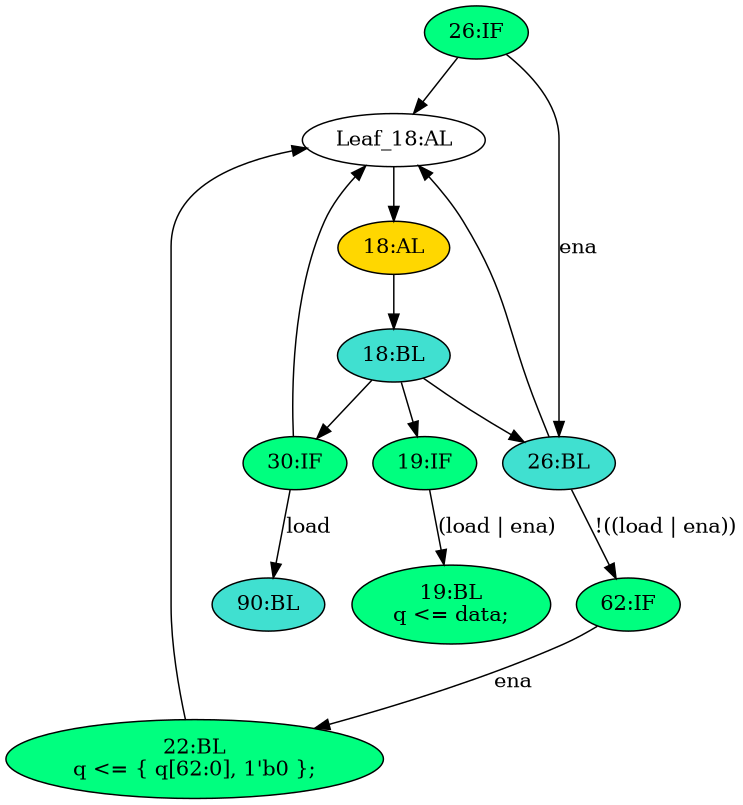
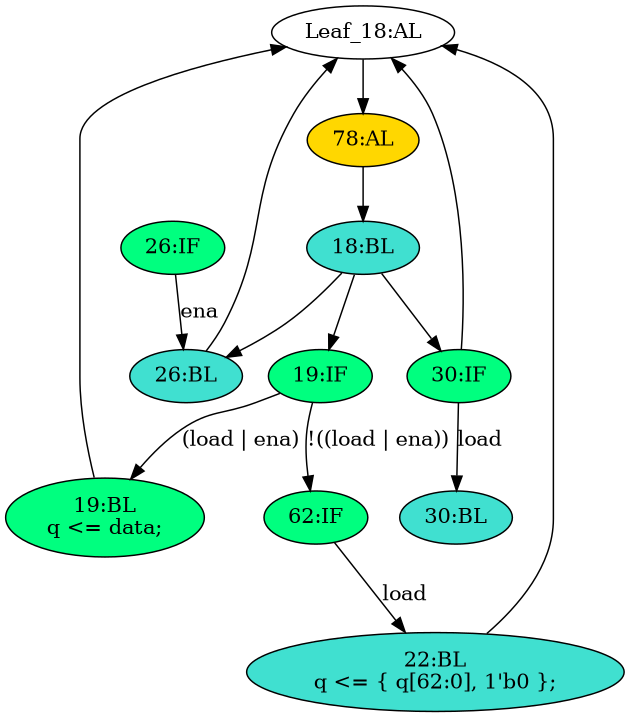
(440, 80) -> (80, 199)
(394, 248) -> (363, 140)
(590, 527) -> (306, 439)
(268, 605) -> (456, 518)
(513, 682) -> (405, 595)
(195, 759) -> (435, 672)
